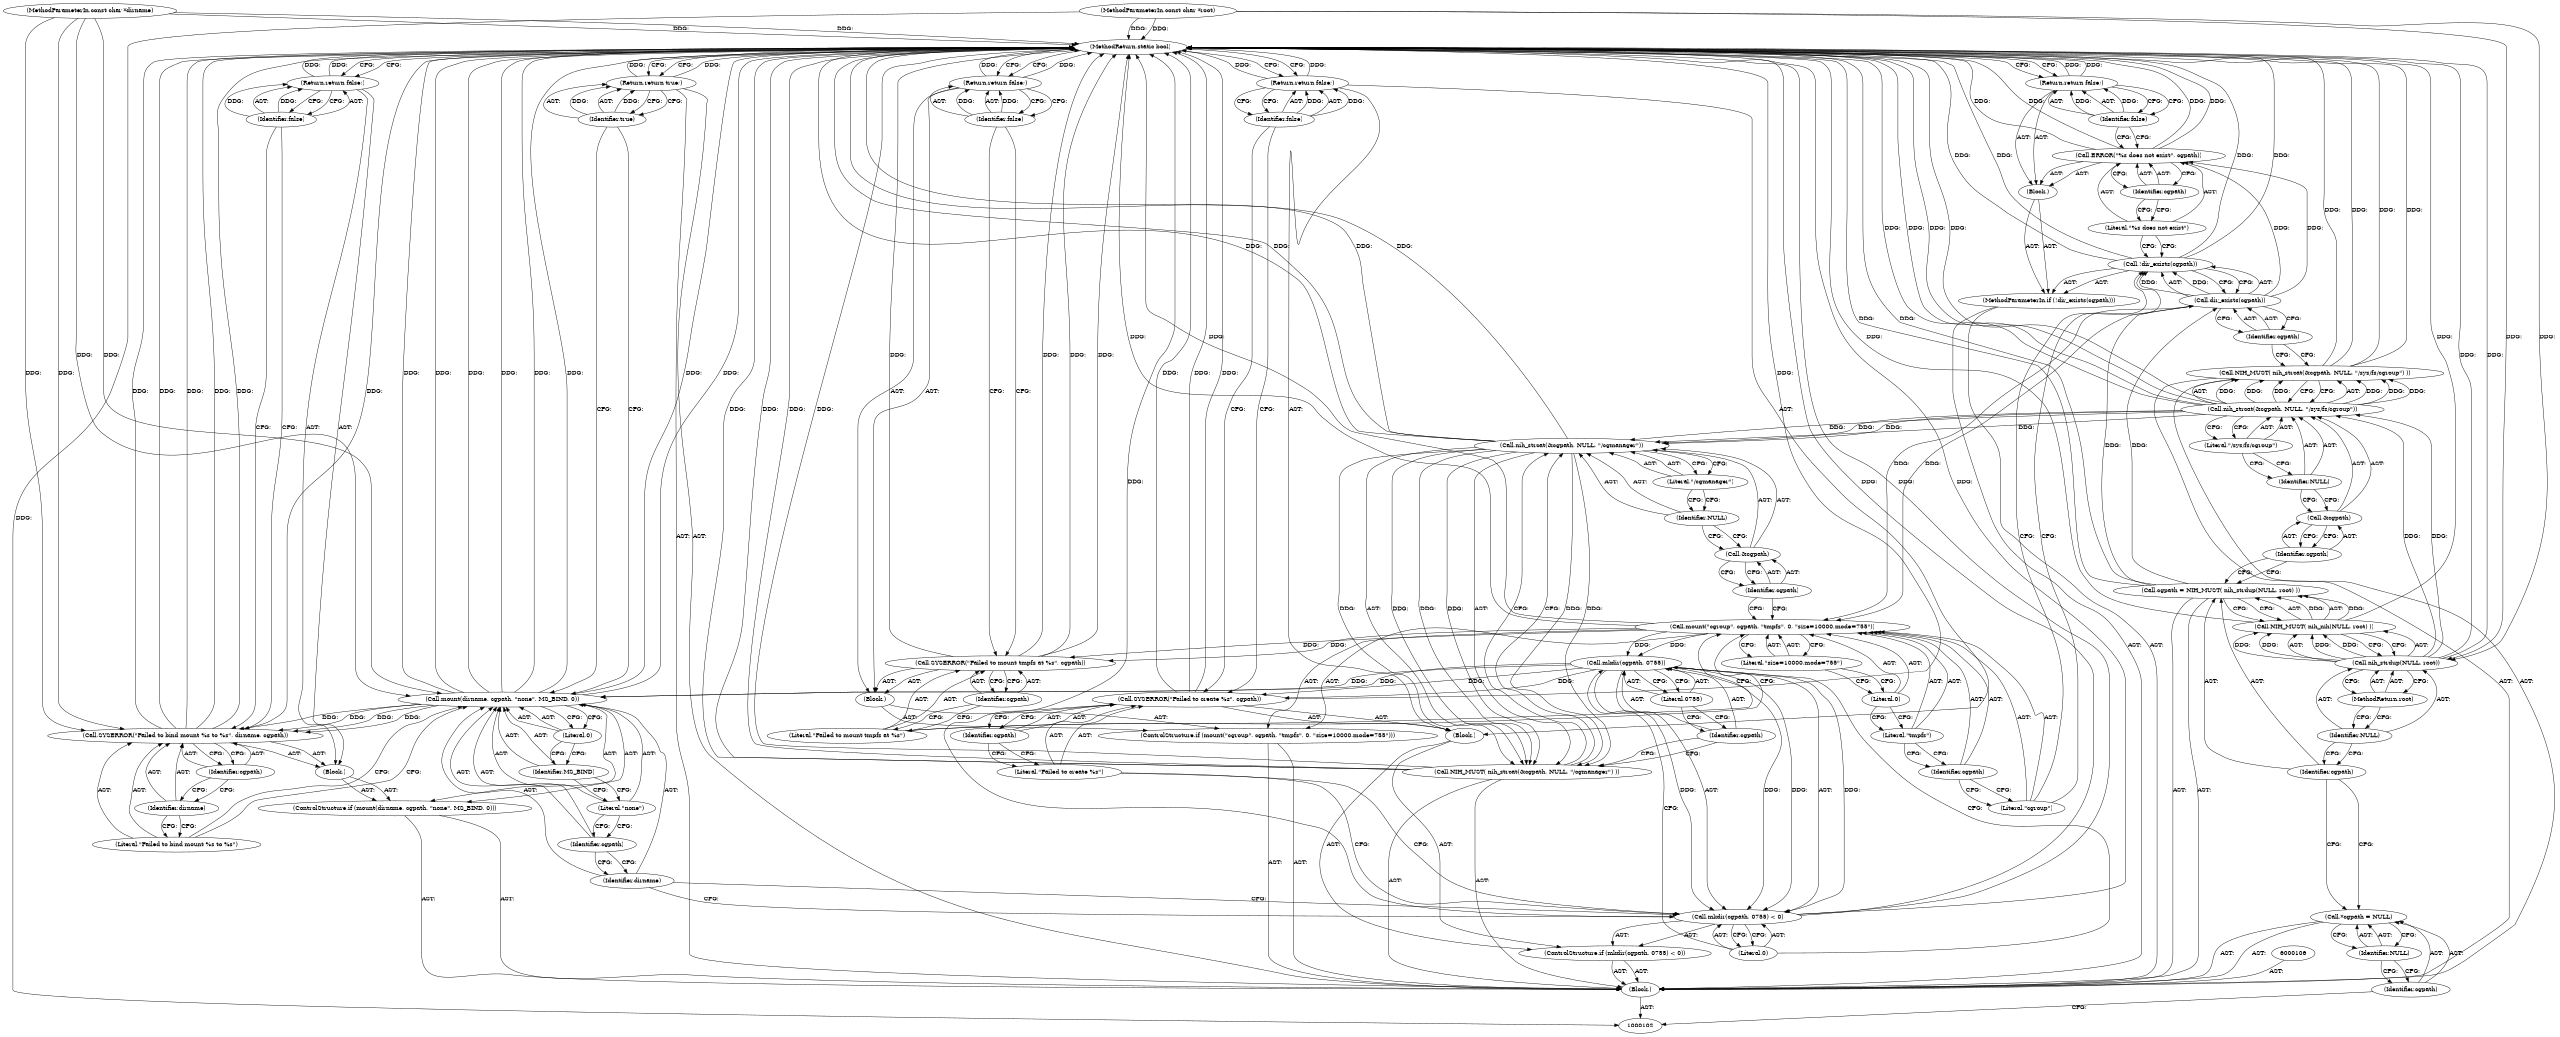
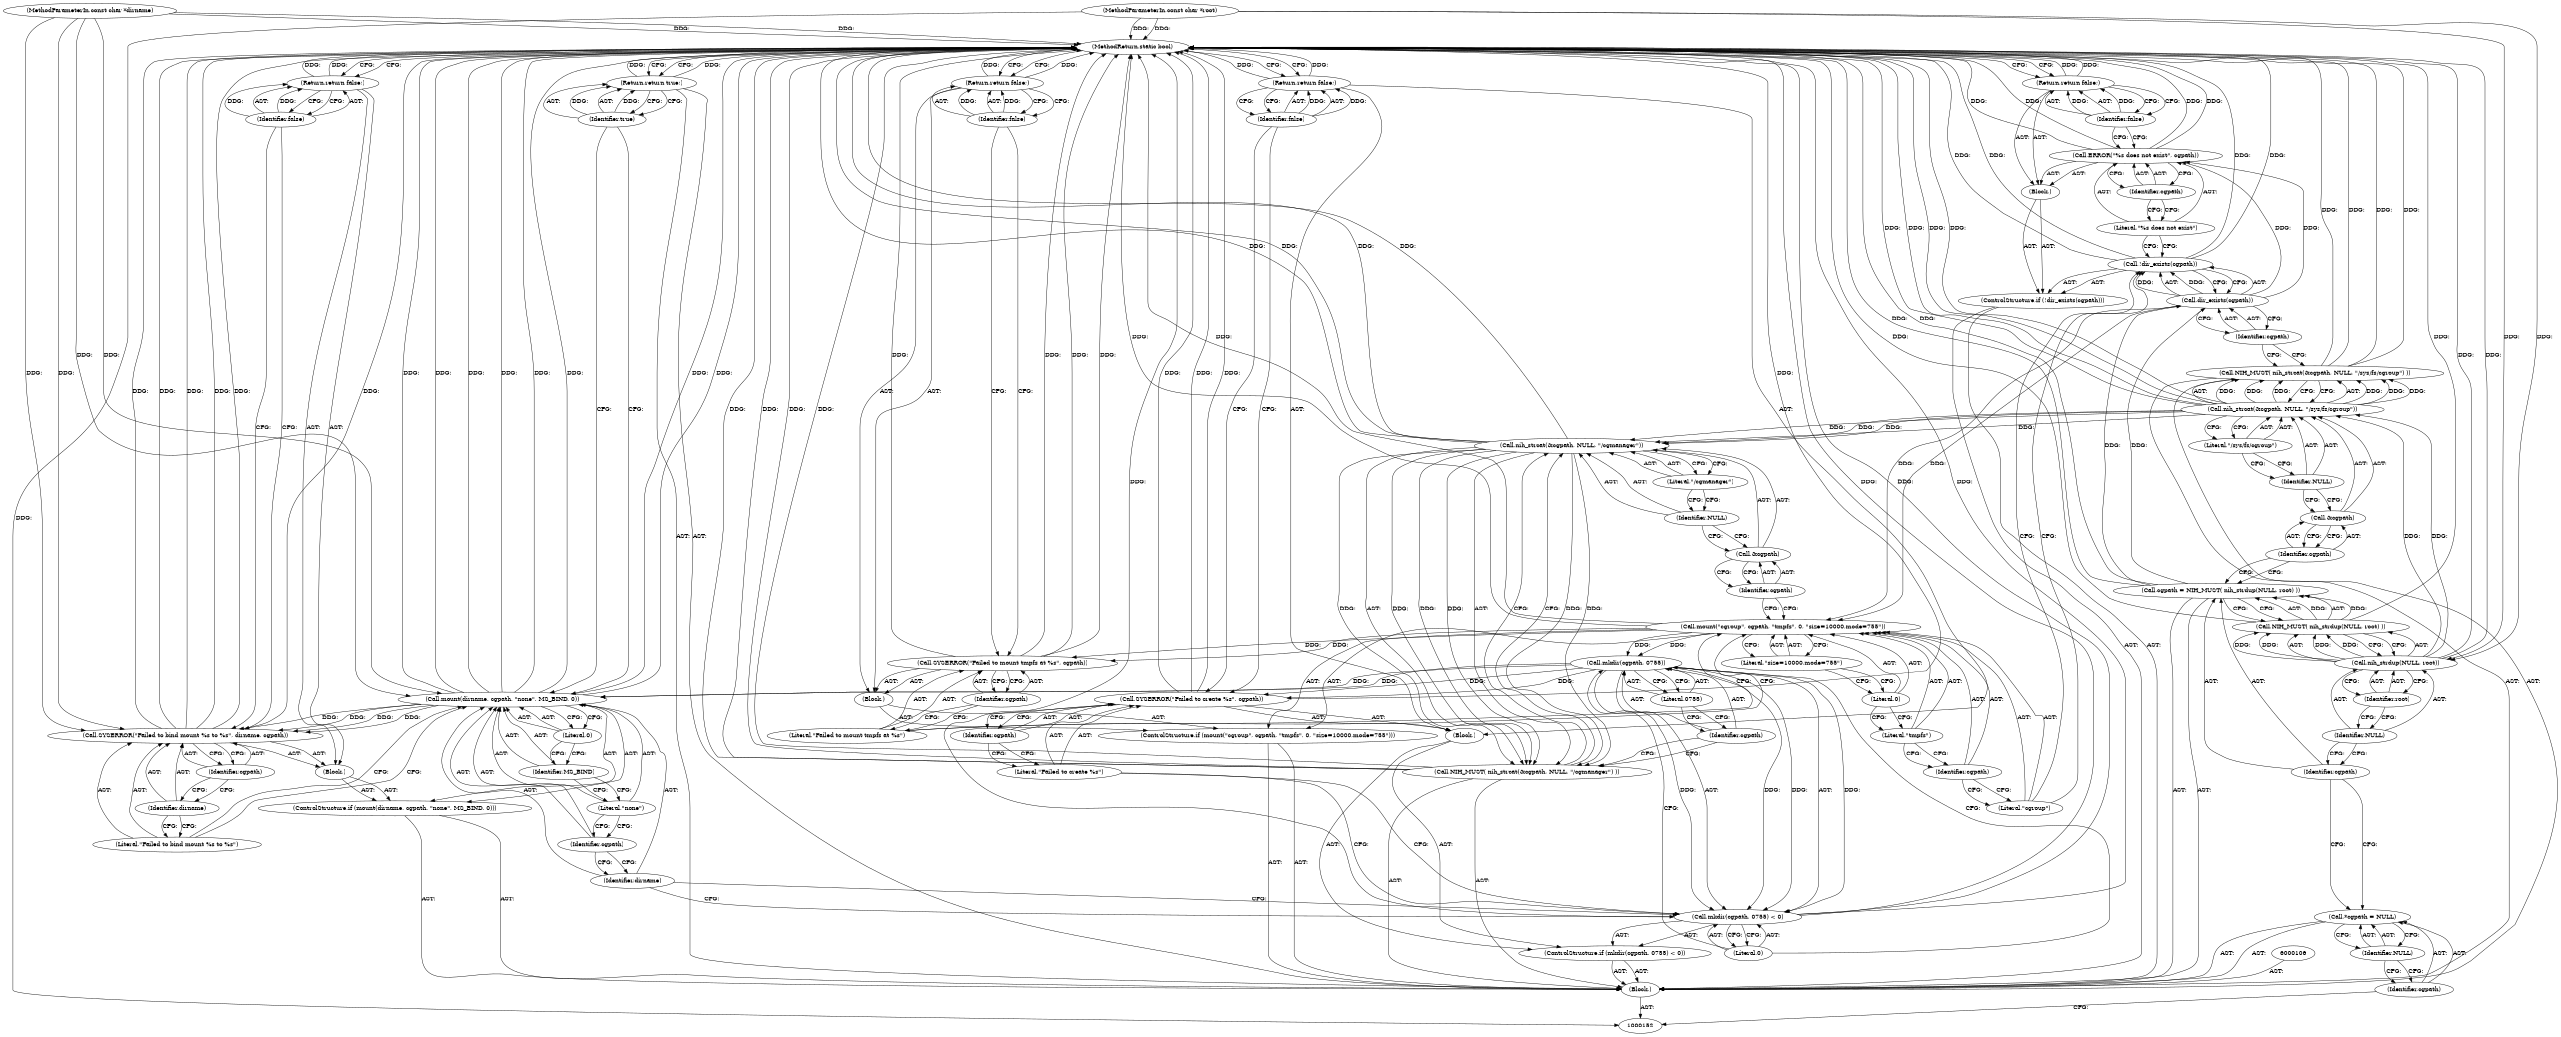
(2049, 301) -> (2043, 301)
(2314, 627) -> (2321, 627)
(2382, 700) -> (2387, 700)
(1640, 1026) -> (1640, 1026)
